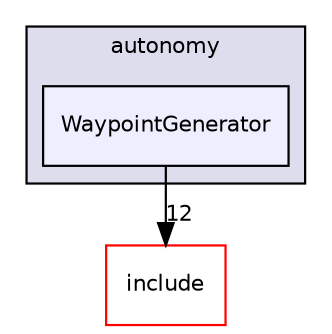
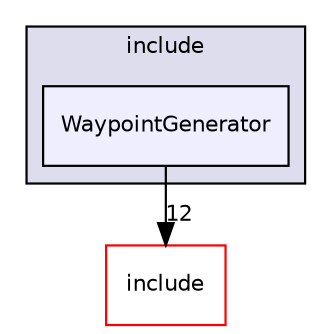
(166, 48) -> (166, 48)
